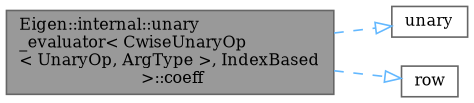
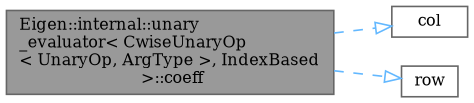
(430, 22) -> (430, 22)
